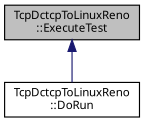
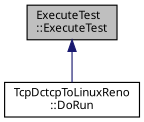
(72, 22) -> (72, 22)
